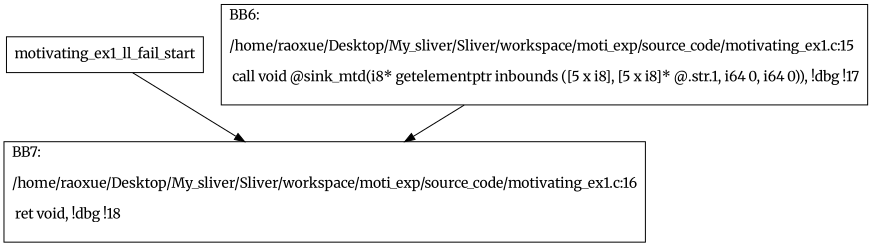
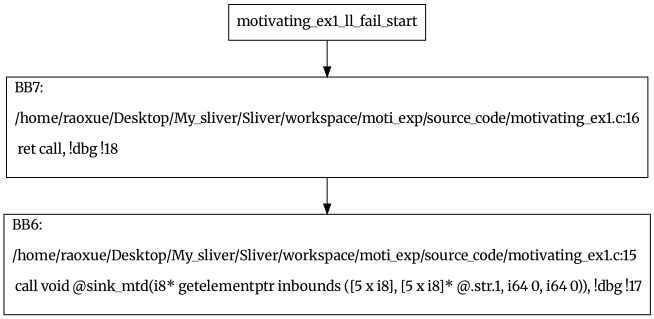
(439, 121) -> (327, 191)
(67, 214) -> (67, 150)
